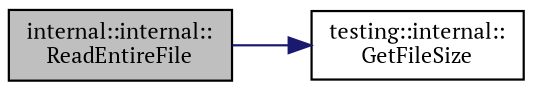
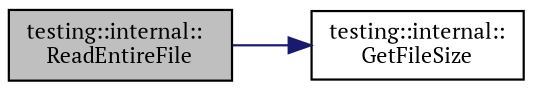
(120, 45) -> (120, 45)
